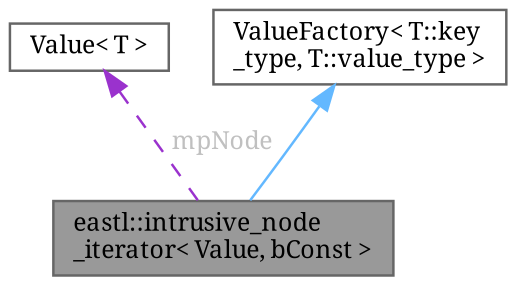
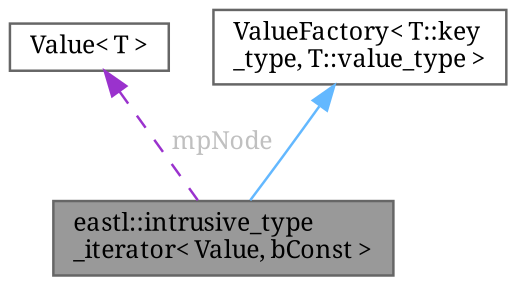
(223, 238) -> (223, 238)
